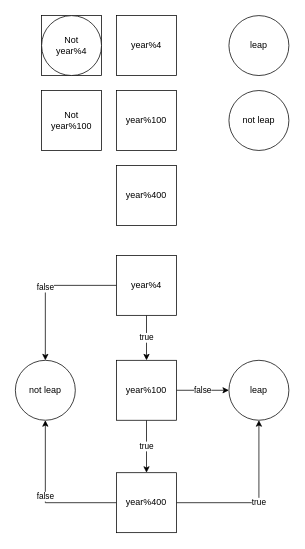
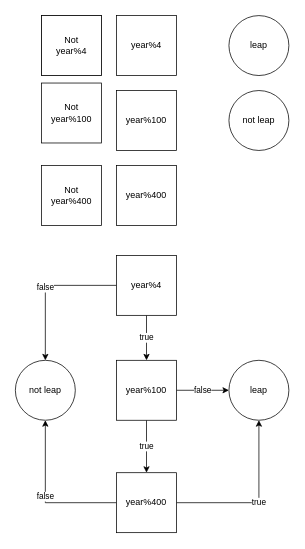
(72, 45) -> (72, 45)
(72, 120) -> (72, 113)
none -> (72, 195)
